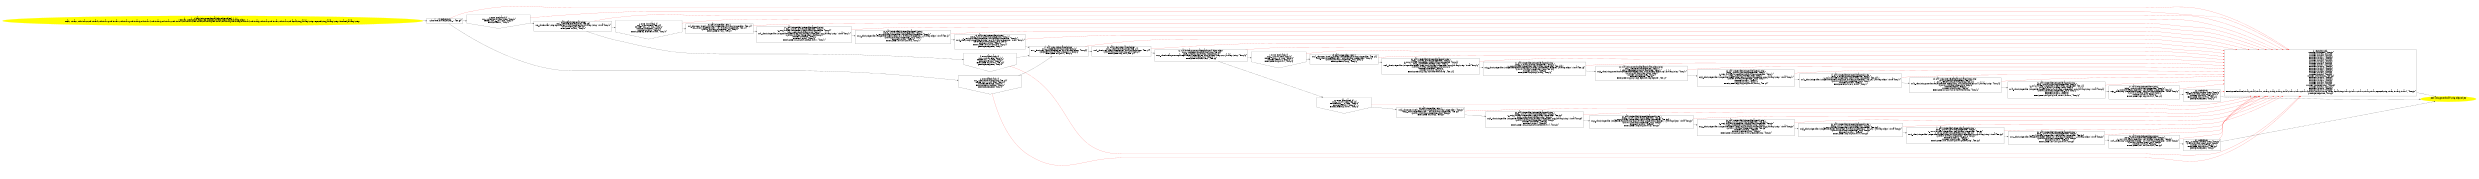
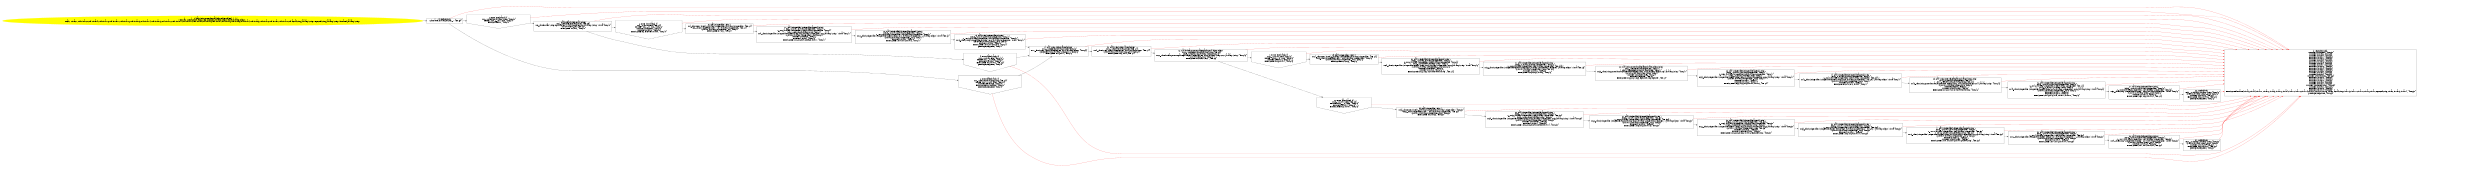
(2448, 99) -> none
